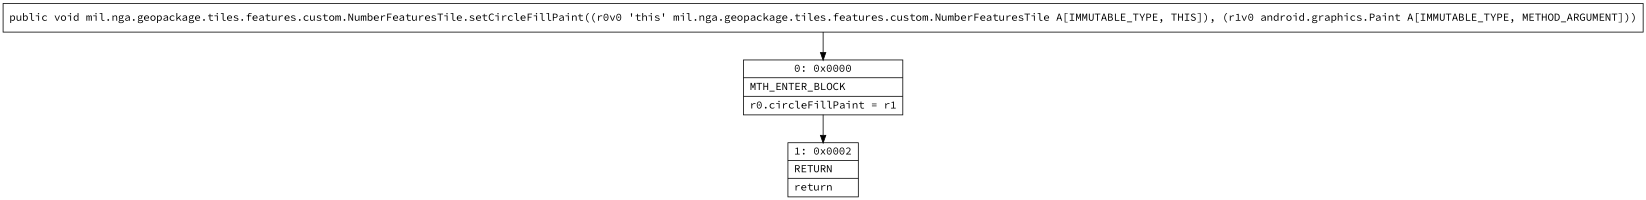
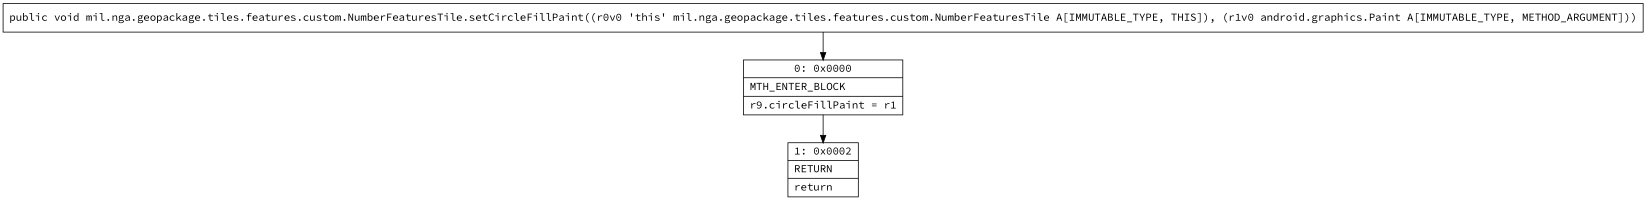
(823, 105) -> (823, 105)
